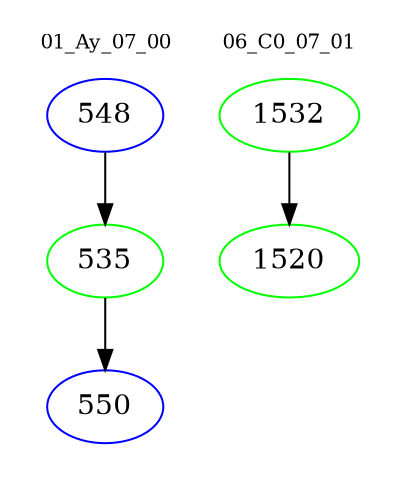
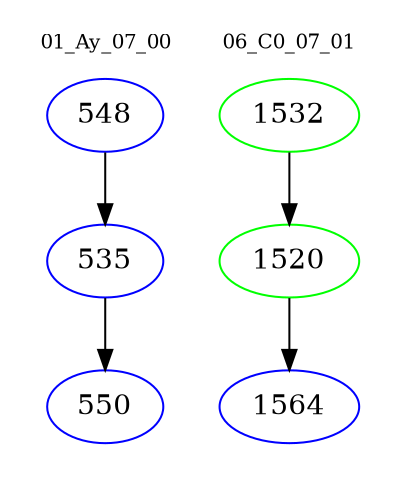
(105, 261) -> (105, 261)
none -> (289, 407)
